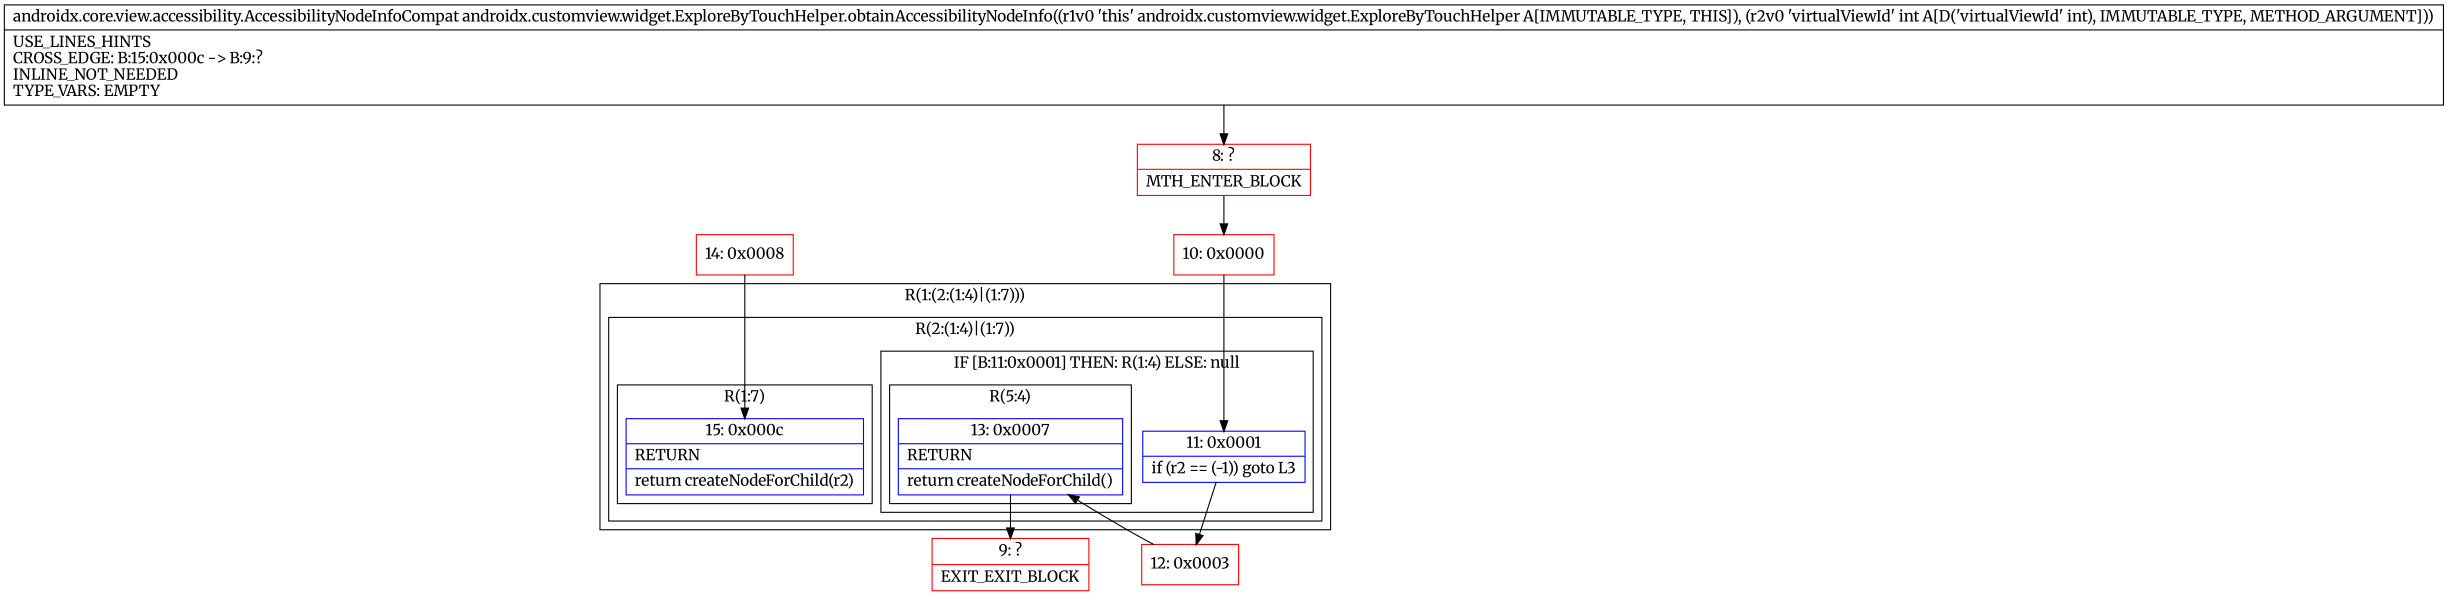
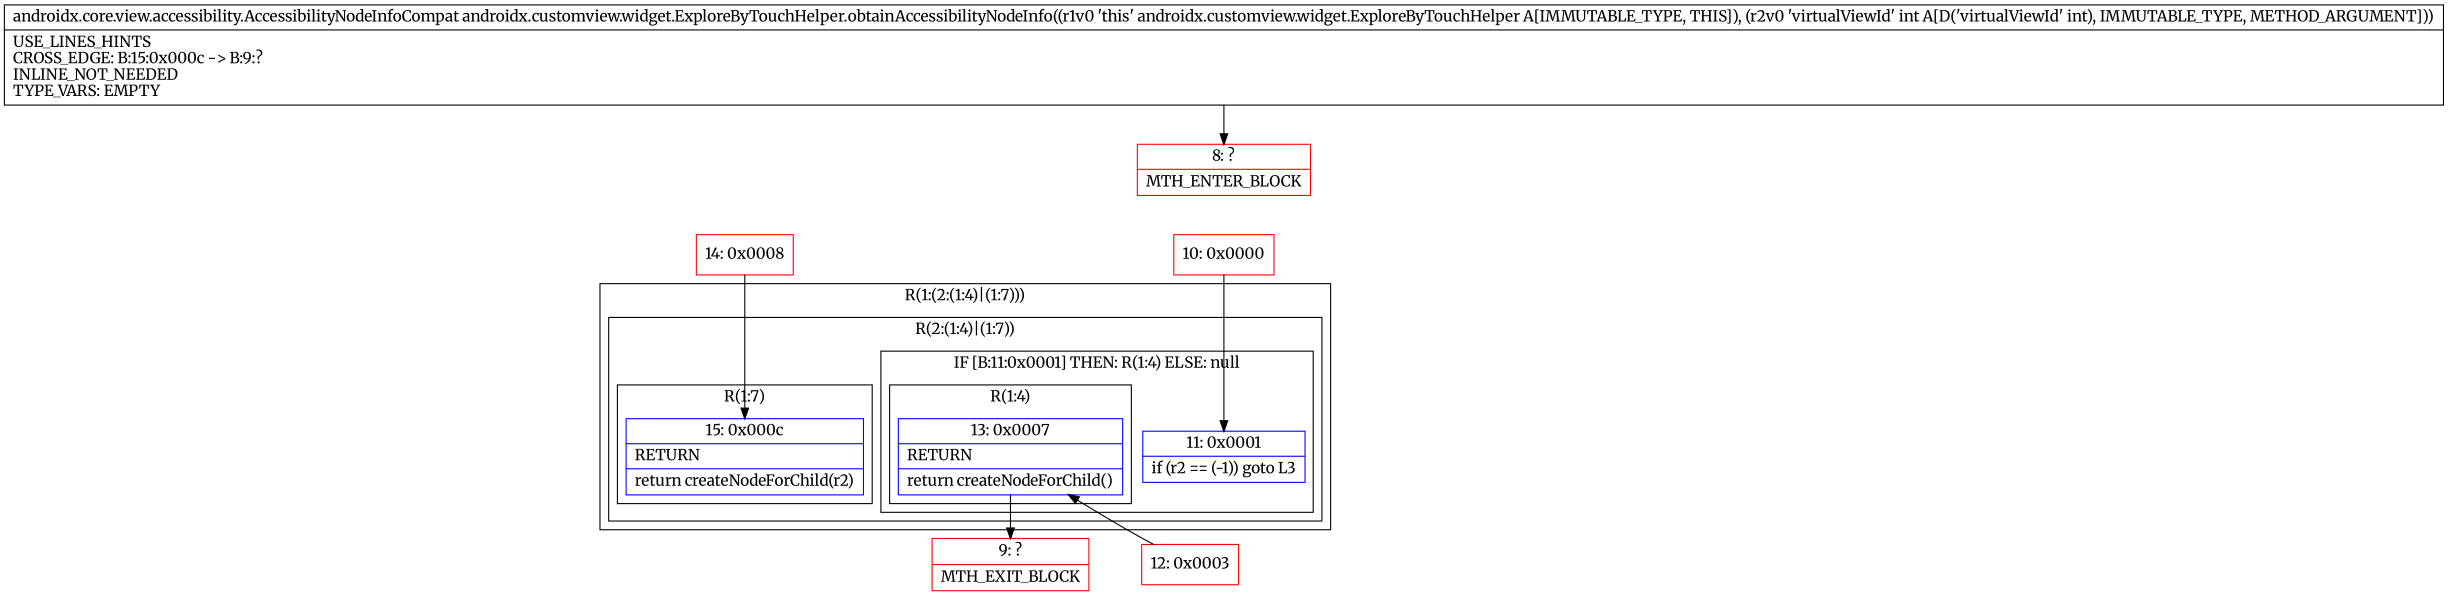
(1224, 209) -> none
(1010, 397) -> (1010, 397)
(1209, 505) -> none
(1010, 577) -> (1010, 577)
